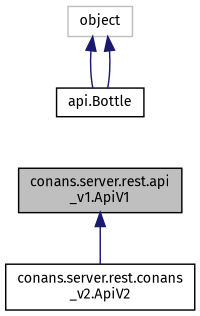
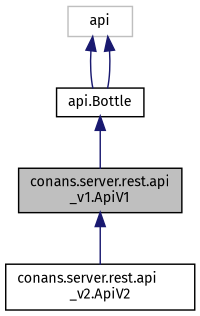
(100, 21) -> (100, 21)
none -> (100, 150)
(100, 287) -> (100, 287)
